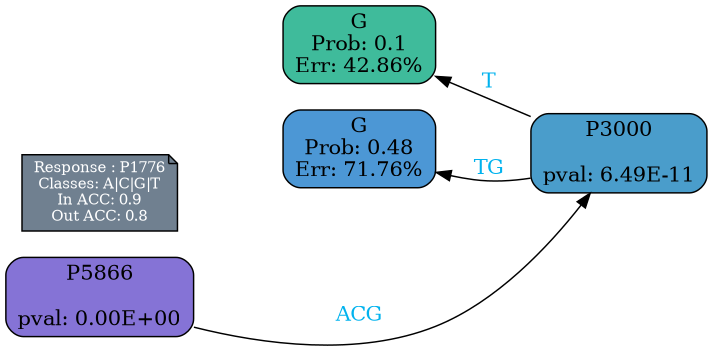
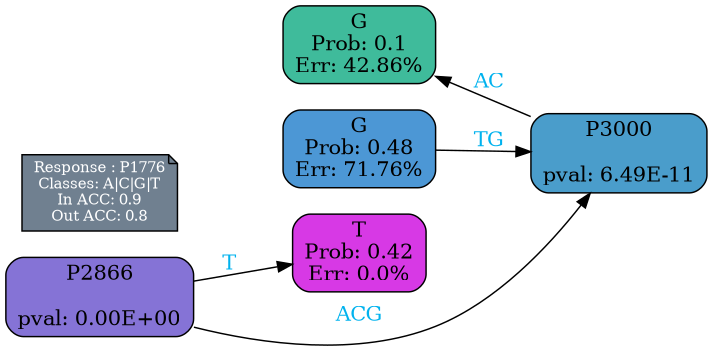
(489, 82) -> (489, 82)
(491, 181) -> (476, 151)
none -> (359, 253)
(100, 297) -> (100, 297)
